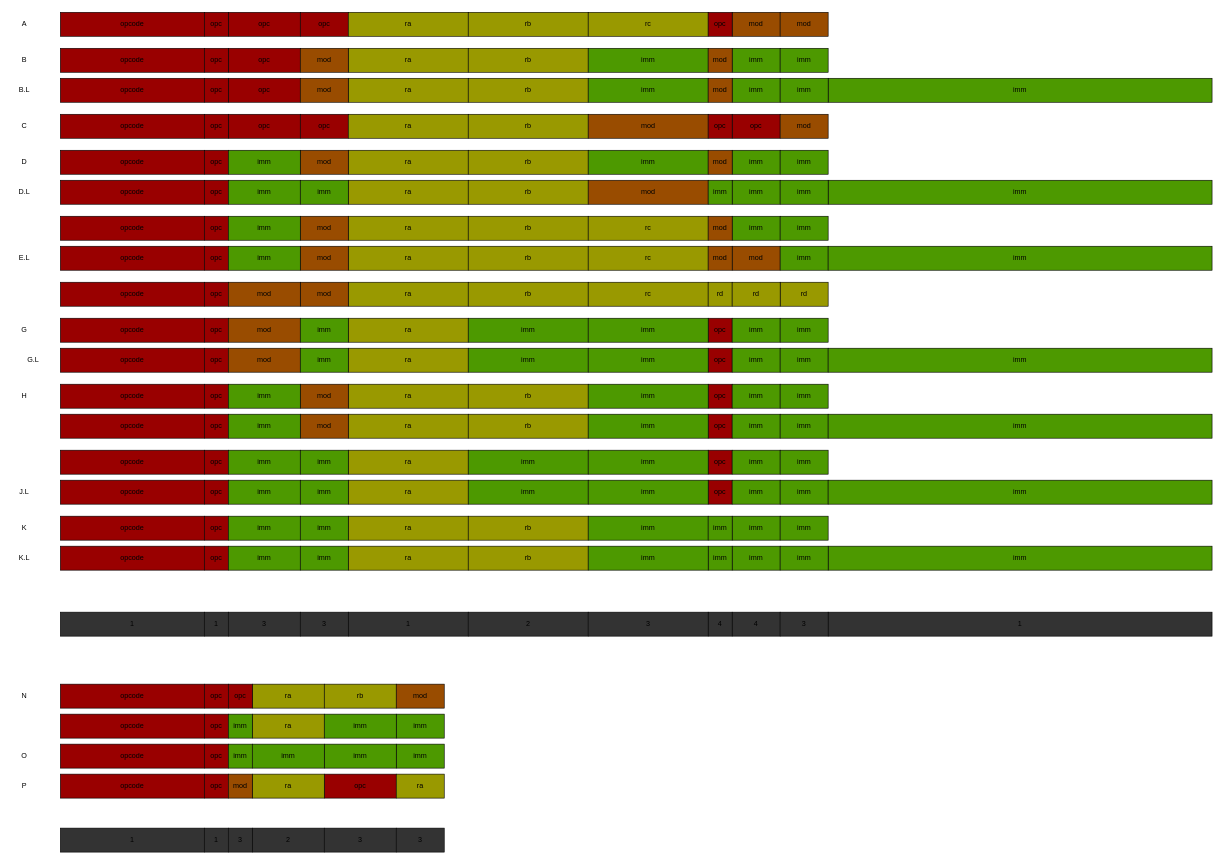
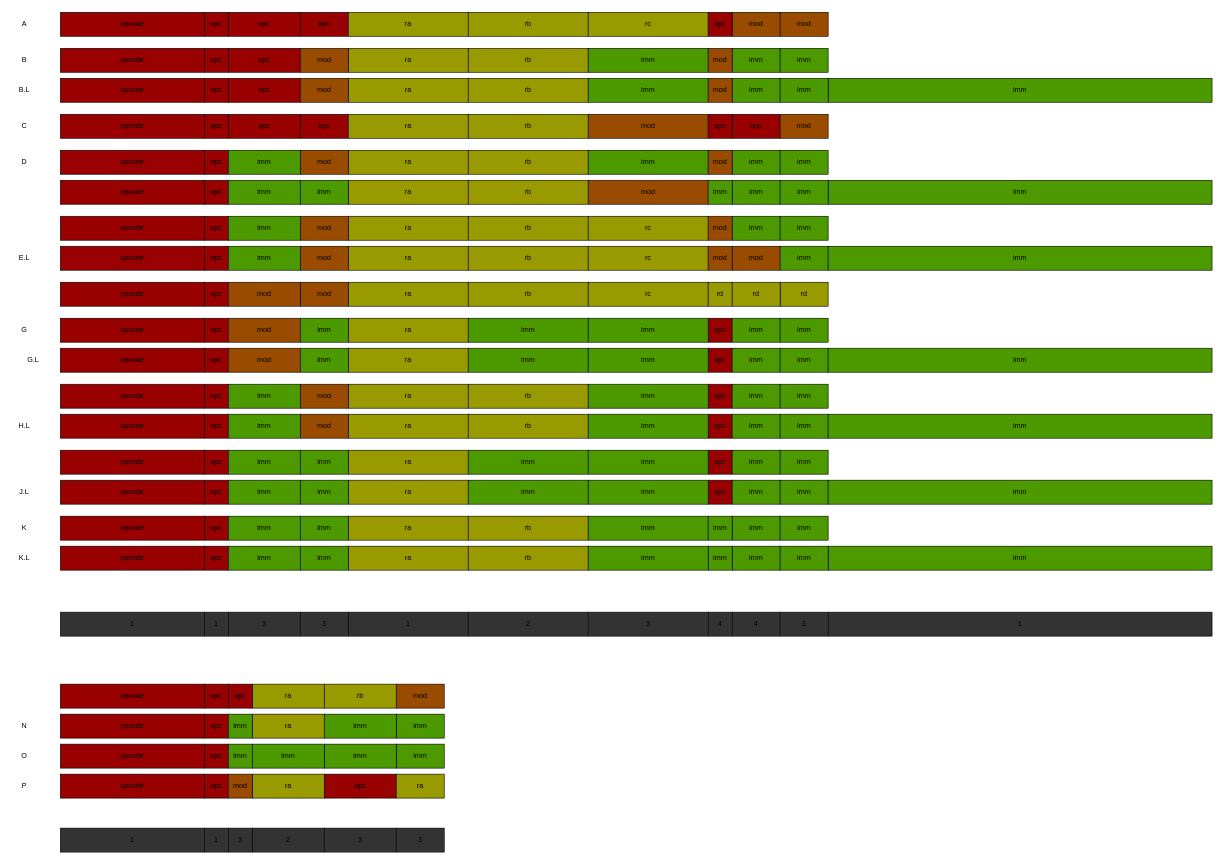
(24, 192) -> none
(24, 396) -> none
none -> (24, 426)
(24, 696) -> (24, 726)
